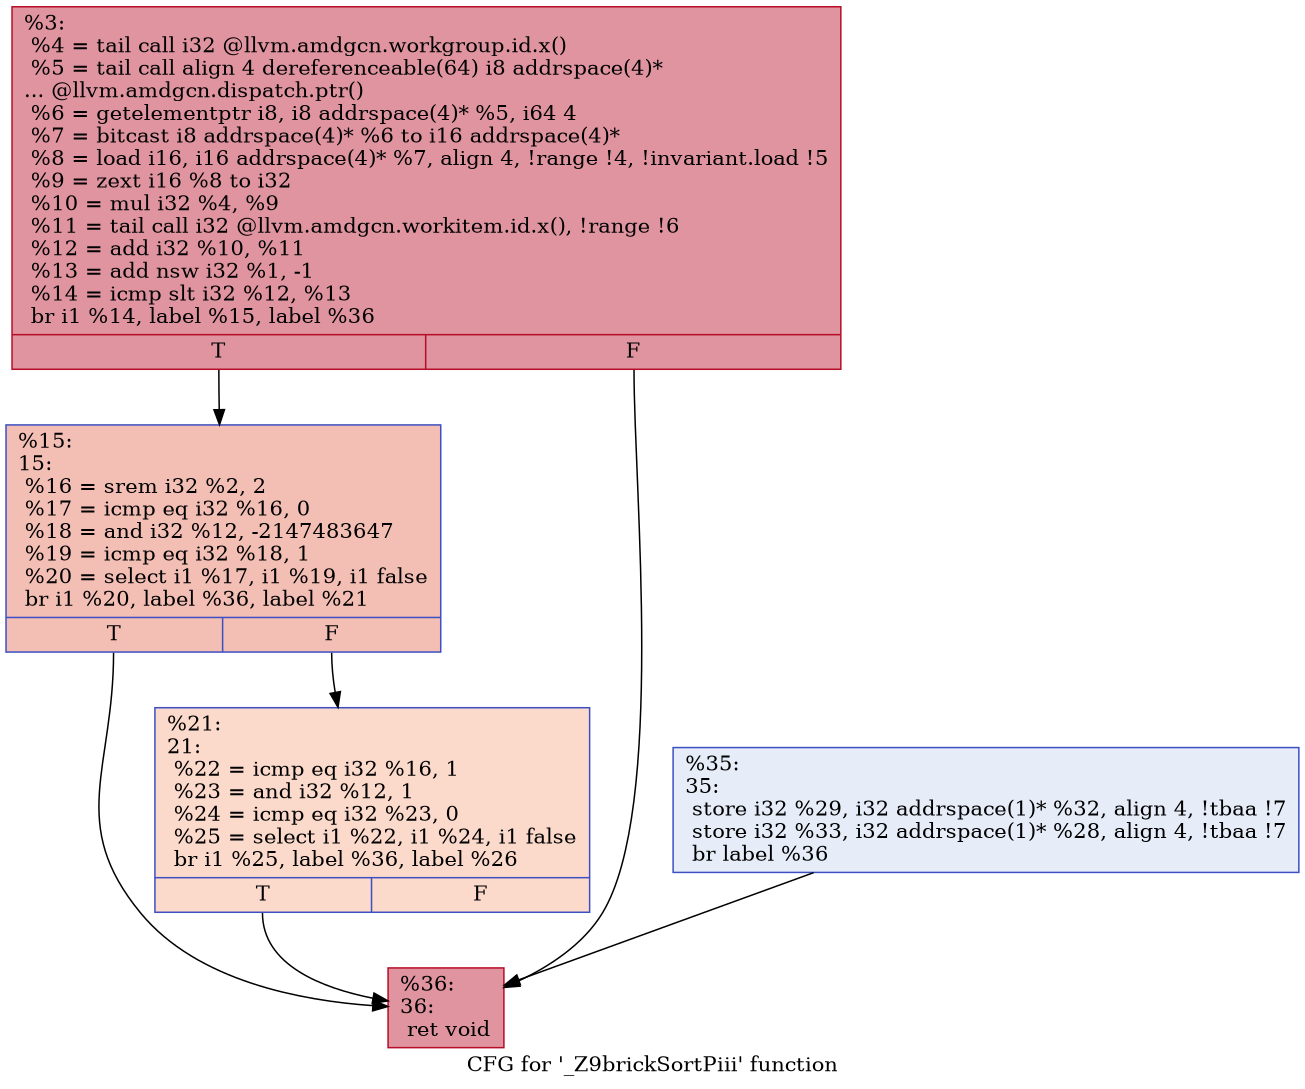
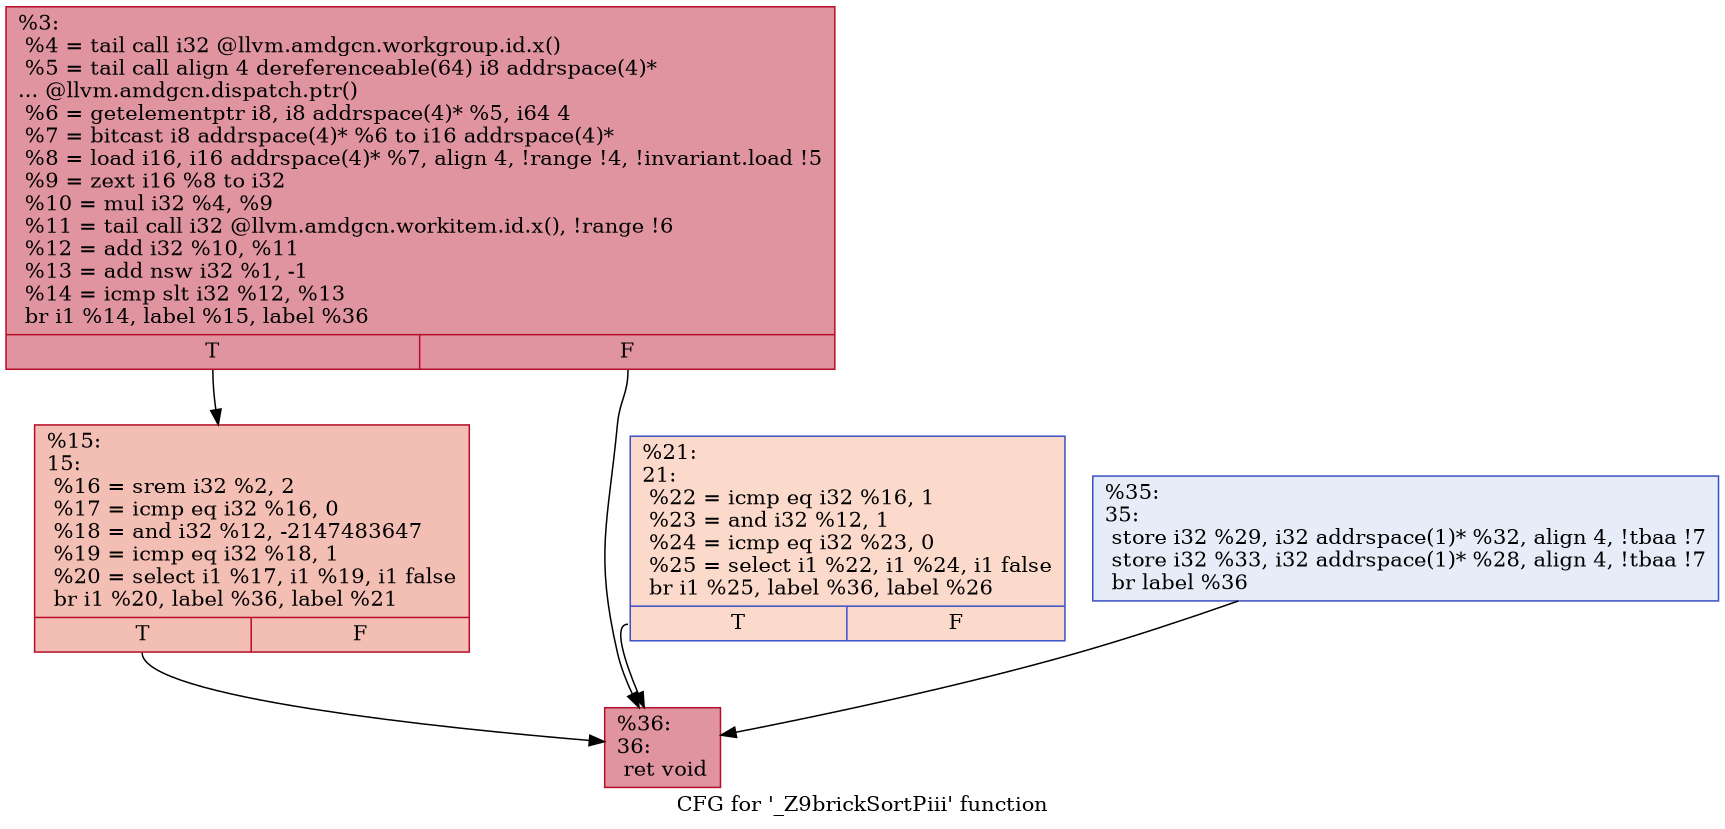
(223, 538) -> (252, 538)
(333, 673) -> none
